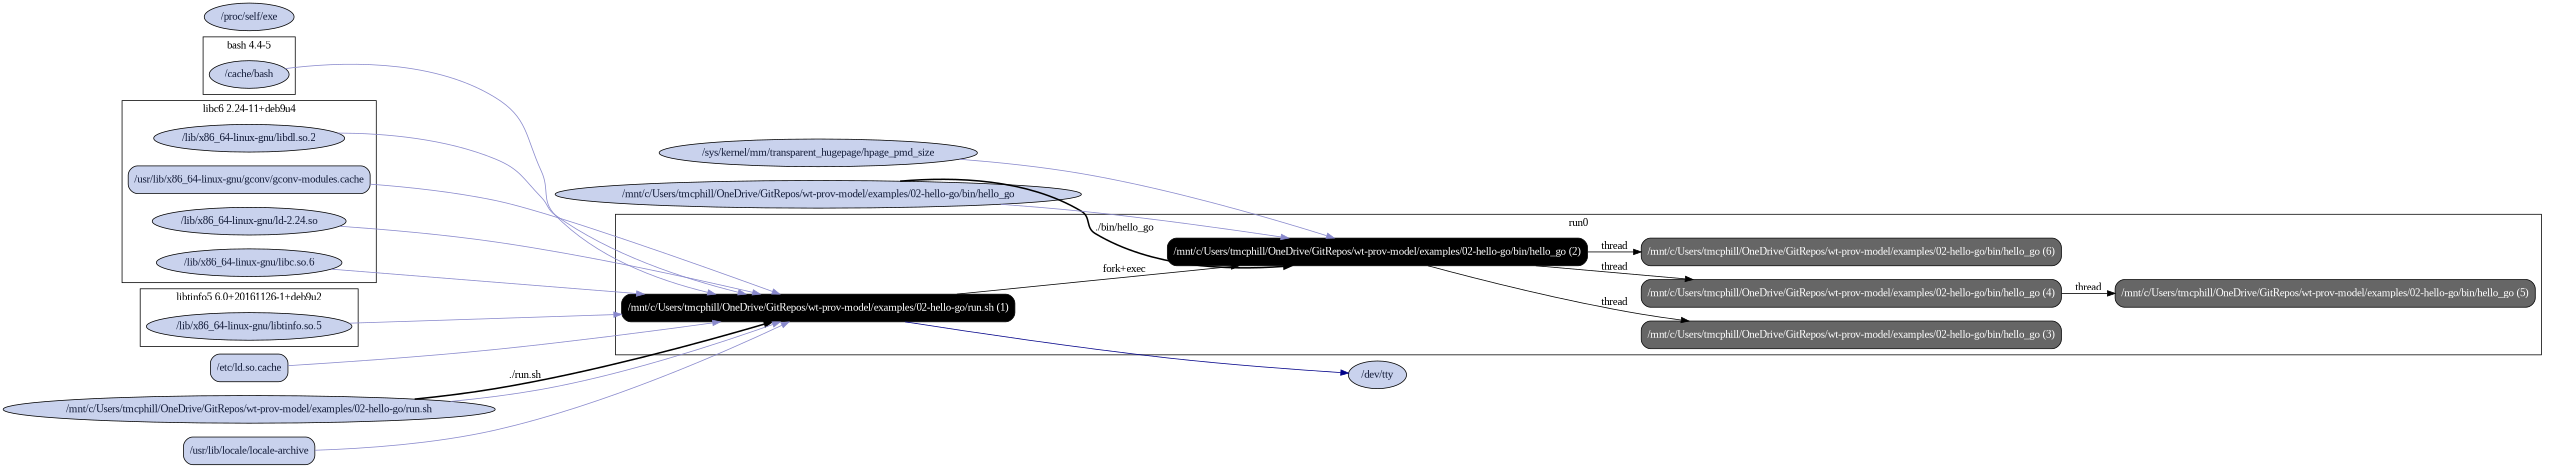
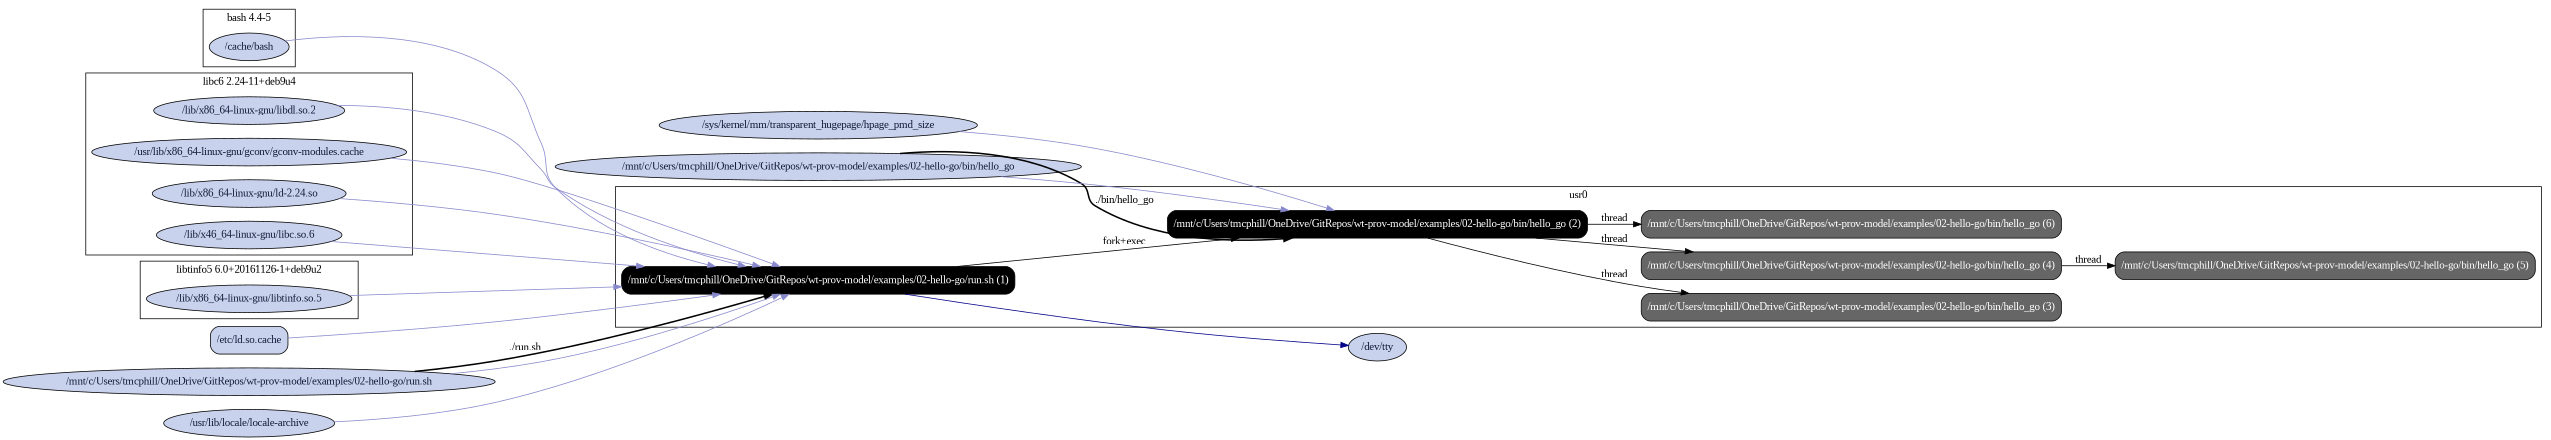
(249, 17) -> none
(249, 180) -> (249, 152)
(1578, 223) -> (1578, 195)
(249, 263) -> (249, 235)
(249, 451) -> (249, 423)
